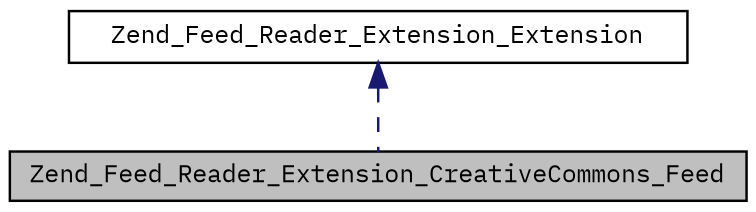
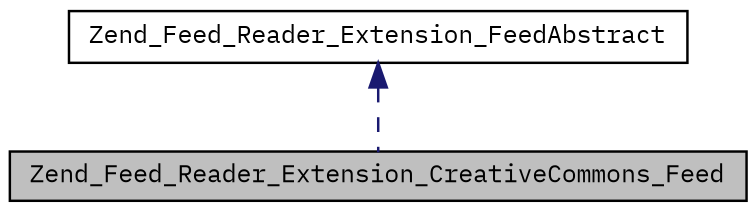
(378, 37) -> (378, 37)
